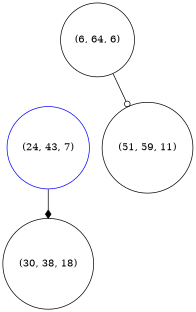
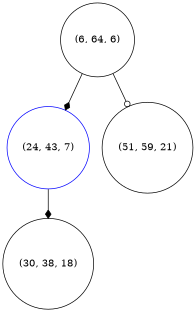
none -> (76, 88)
(148, 148) -> (148, 148)
